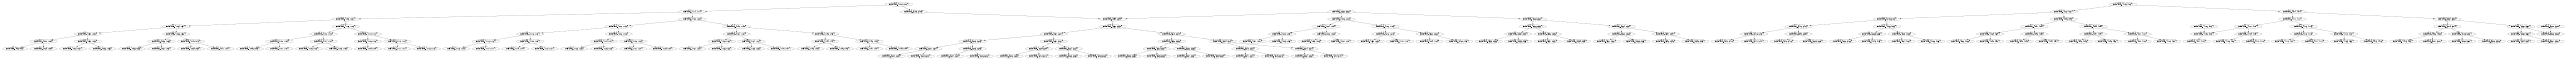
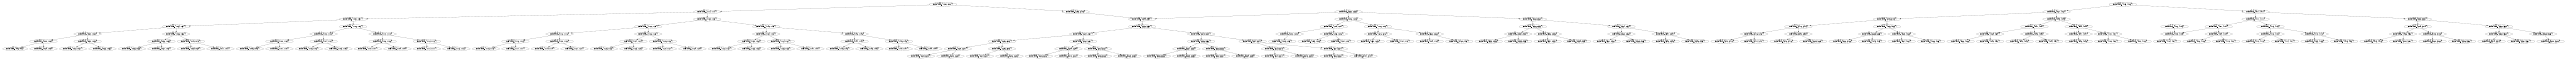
(2551, 30) -> (2547, 37)
(1253, 41) -> none
(2079, 41) -> none
none -> (368, 49)
